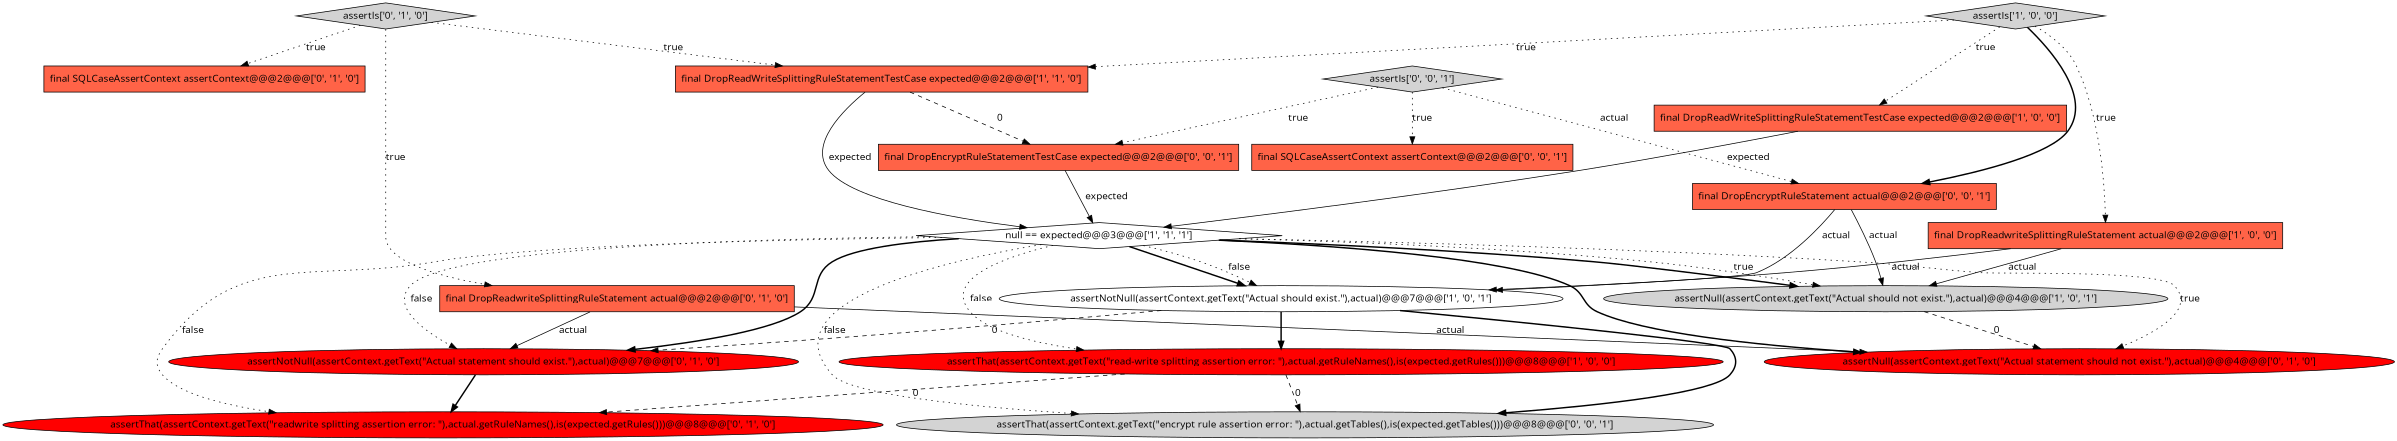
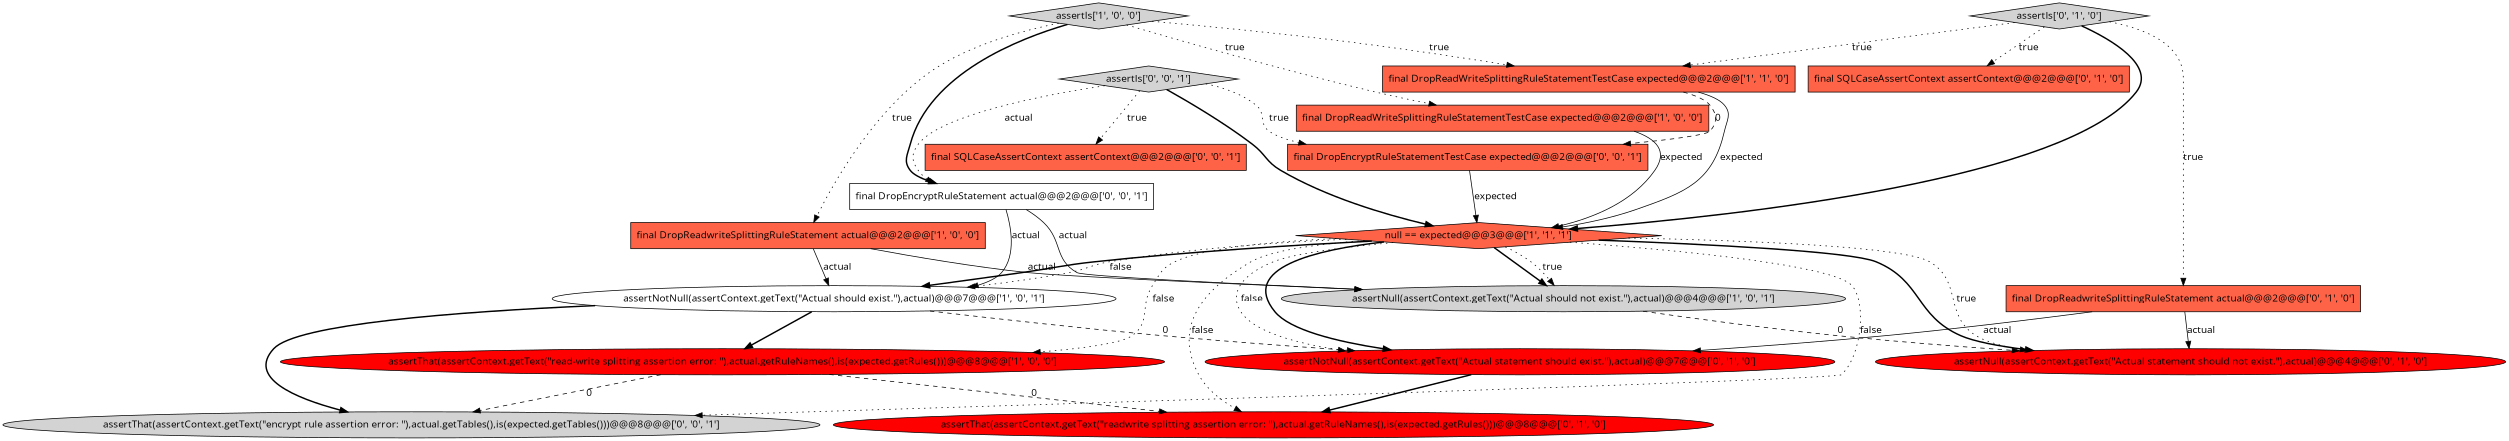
none -> (1287, 174)
none -> (1915, 183)
(1844, 196) -> (1002, 196)
(1099, 236) -> (1479, 236)
